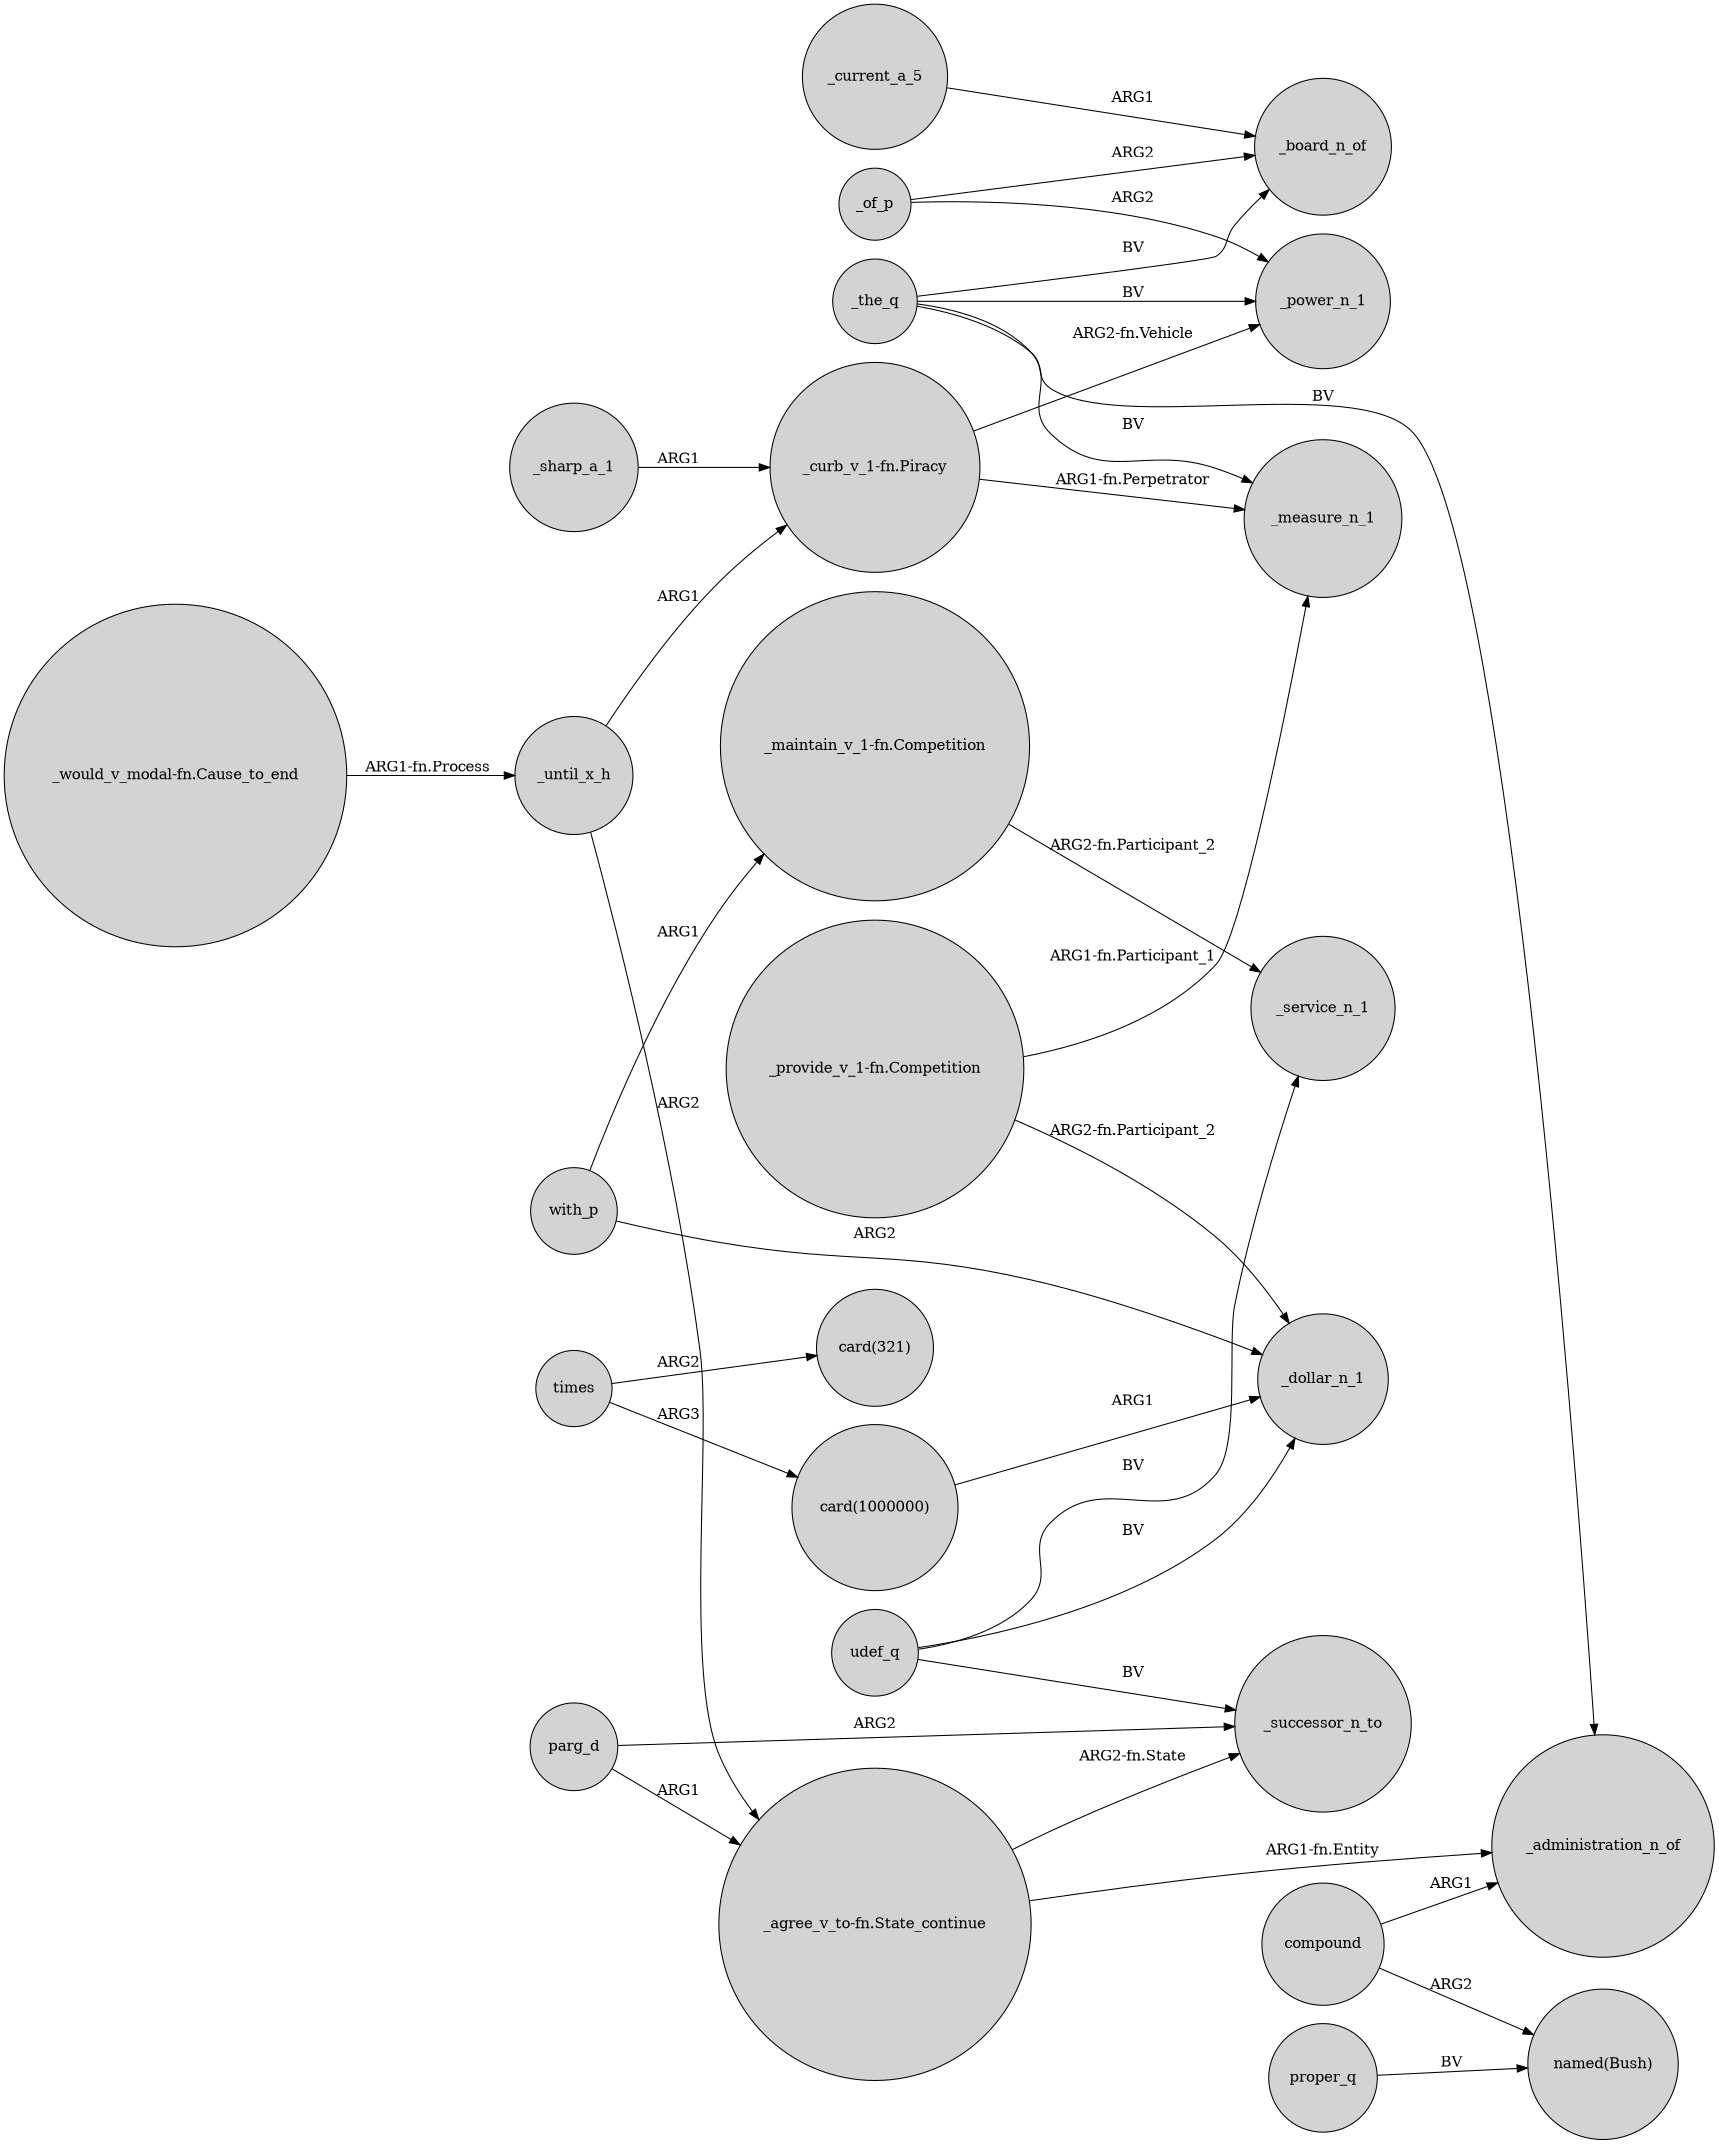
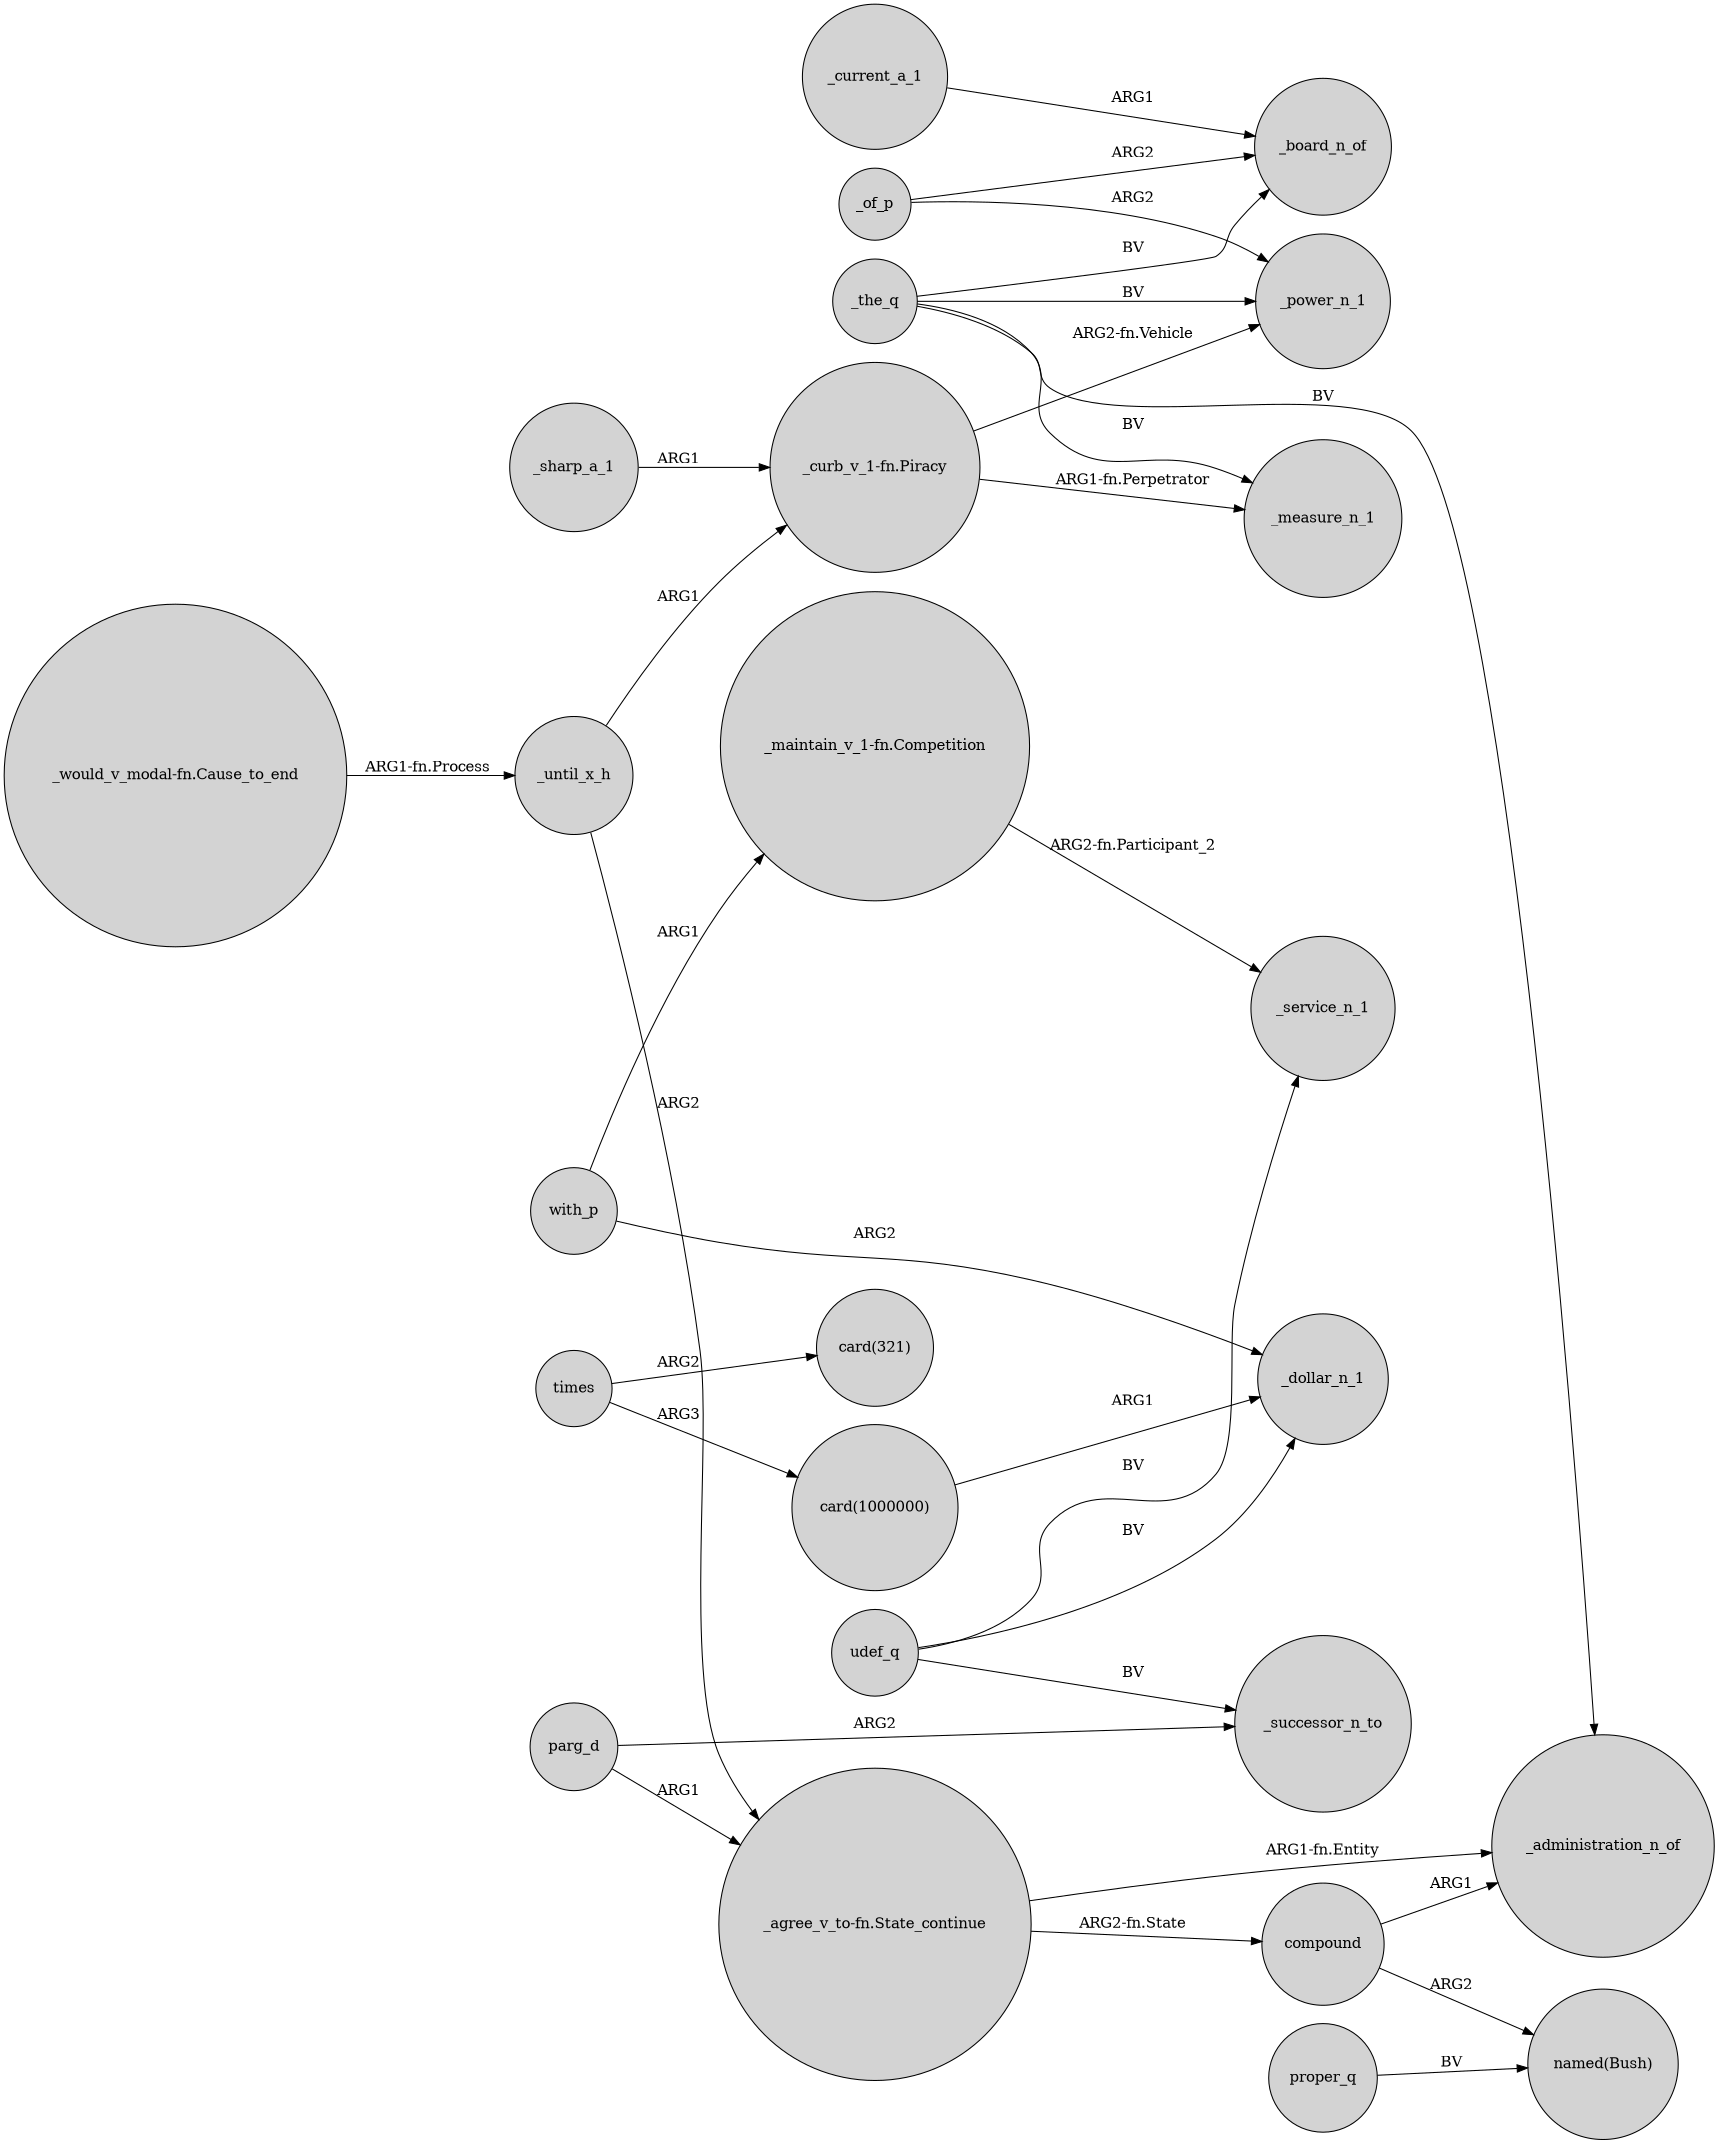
(875, 77) -> (875, 77)
(875, 1069) -> none
(1120, 1801) -> (1141, 1936)
